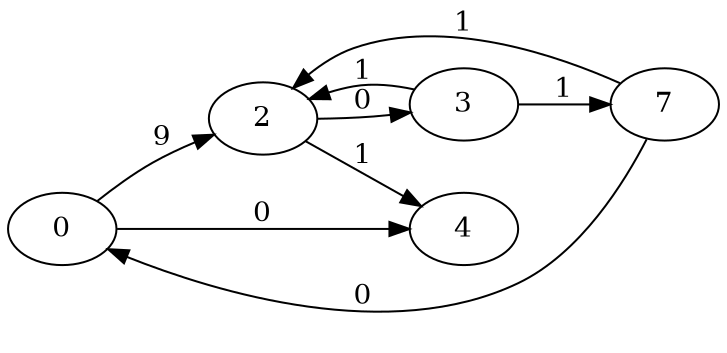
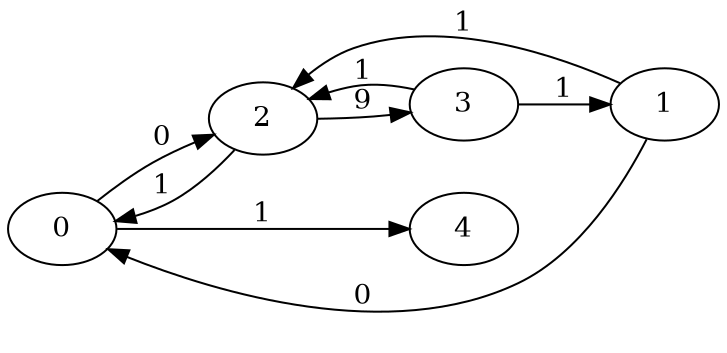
(364, 101) -> (364, 101)
(665, 104) -> (665, 104)
(163, 138) -> (163, 138)
(355, 169) -> (190, 190)
(263, 214) -> (263, 214)
